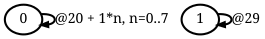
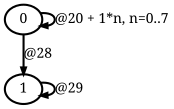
none -> (24, 51)
